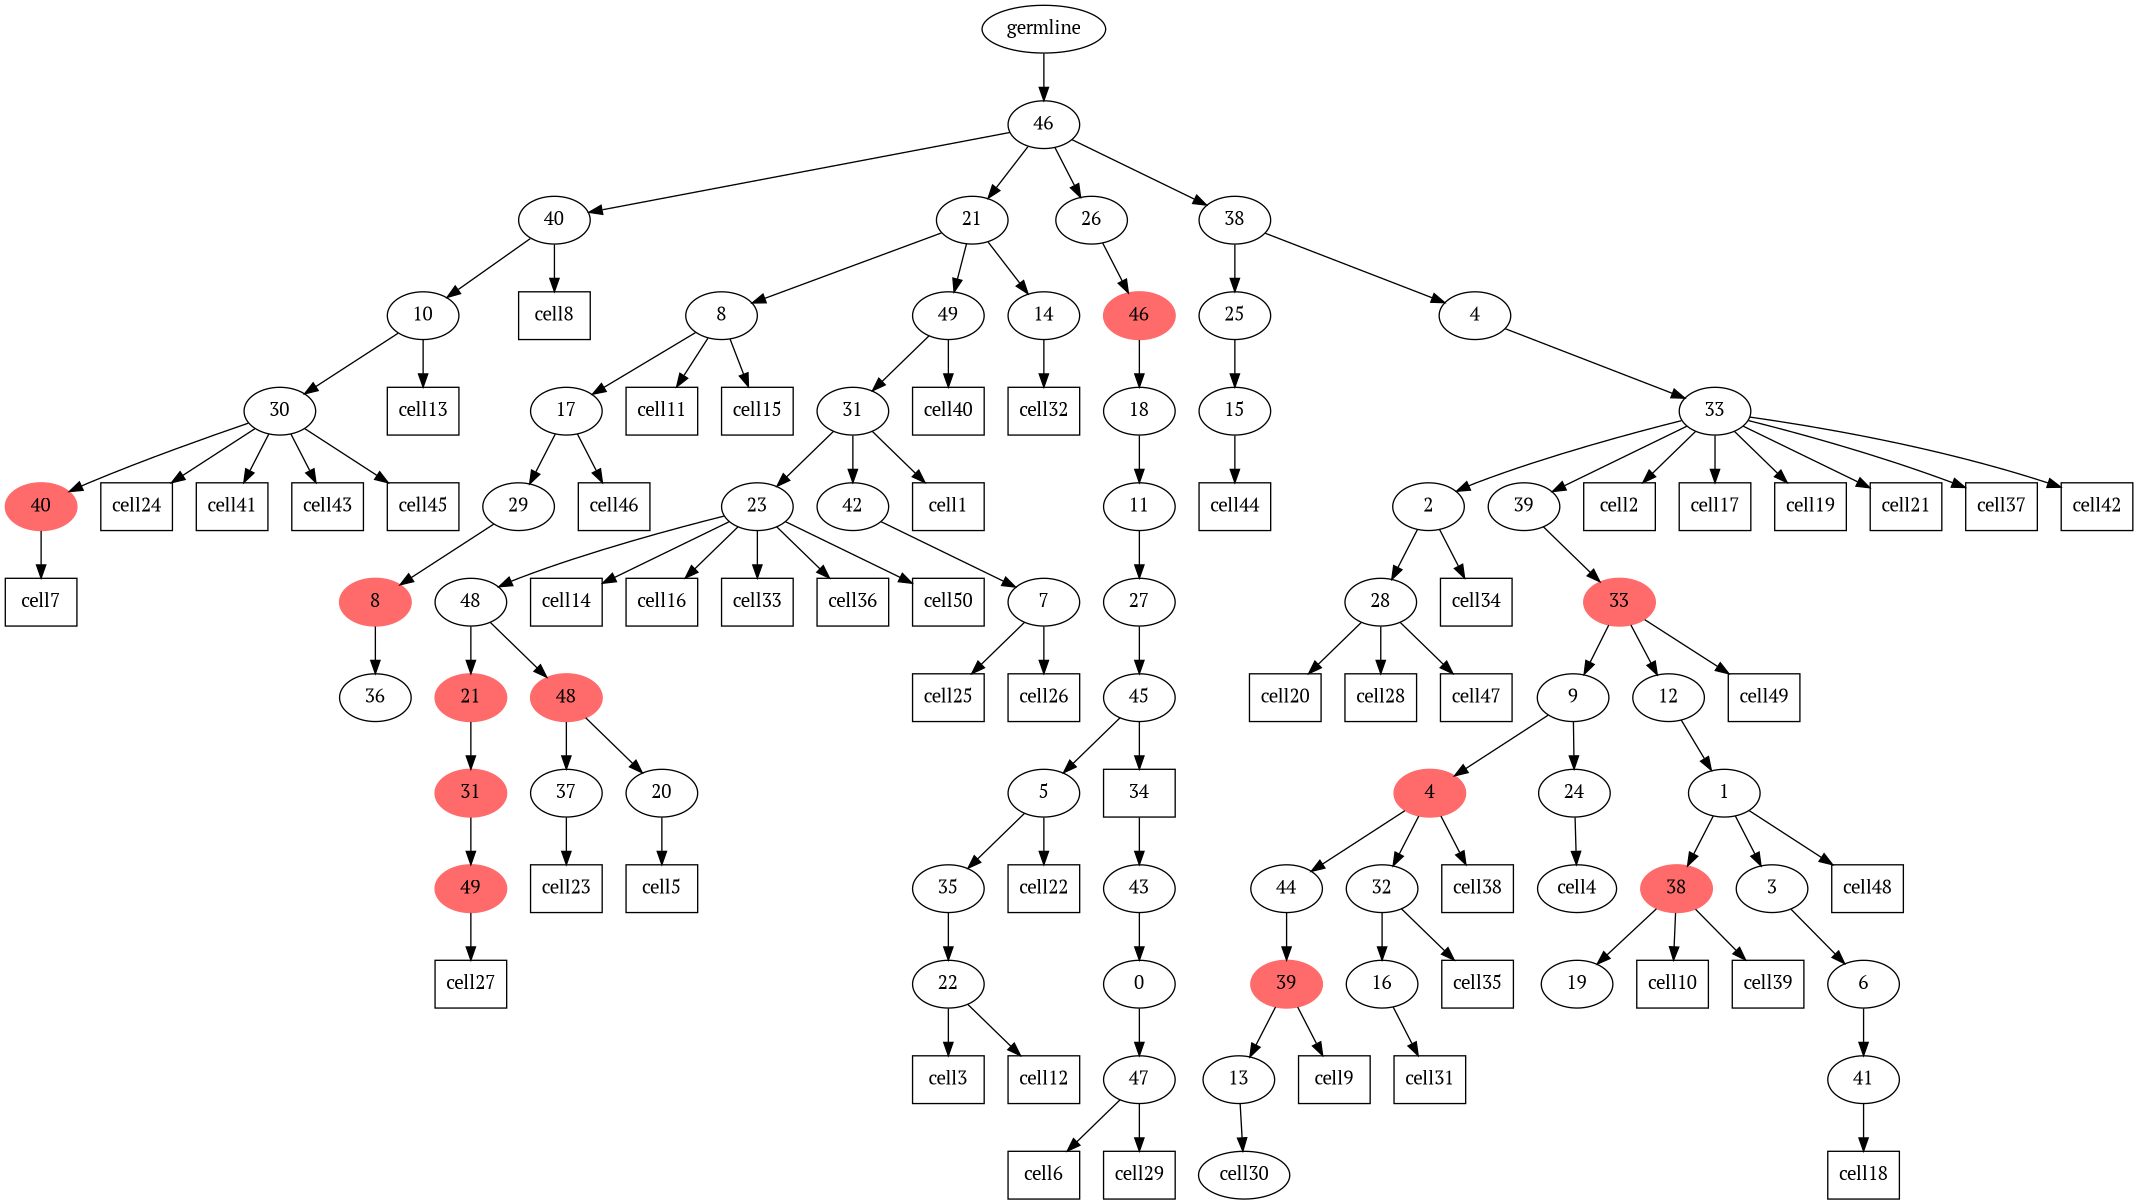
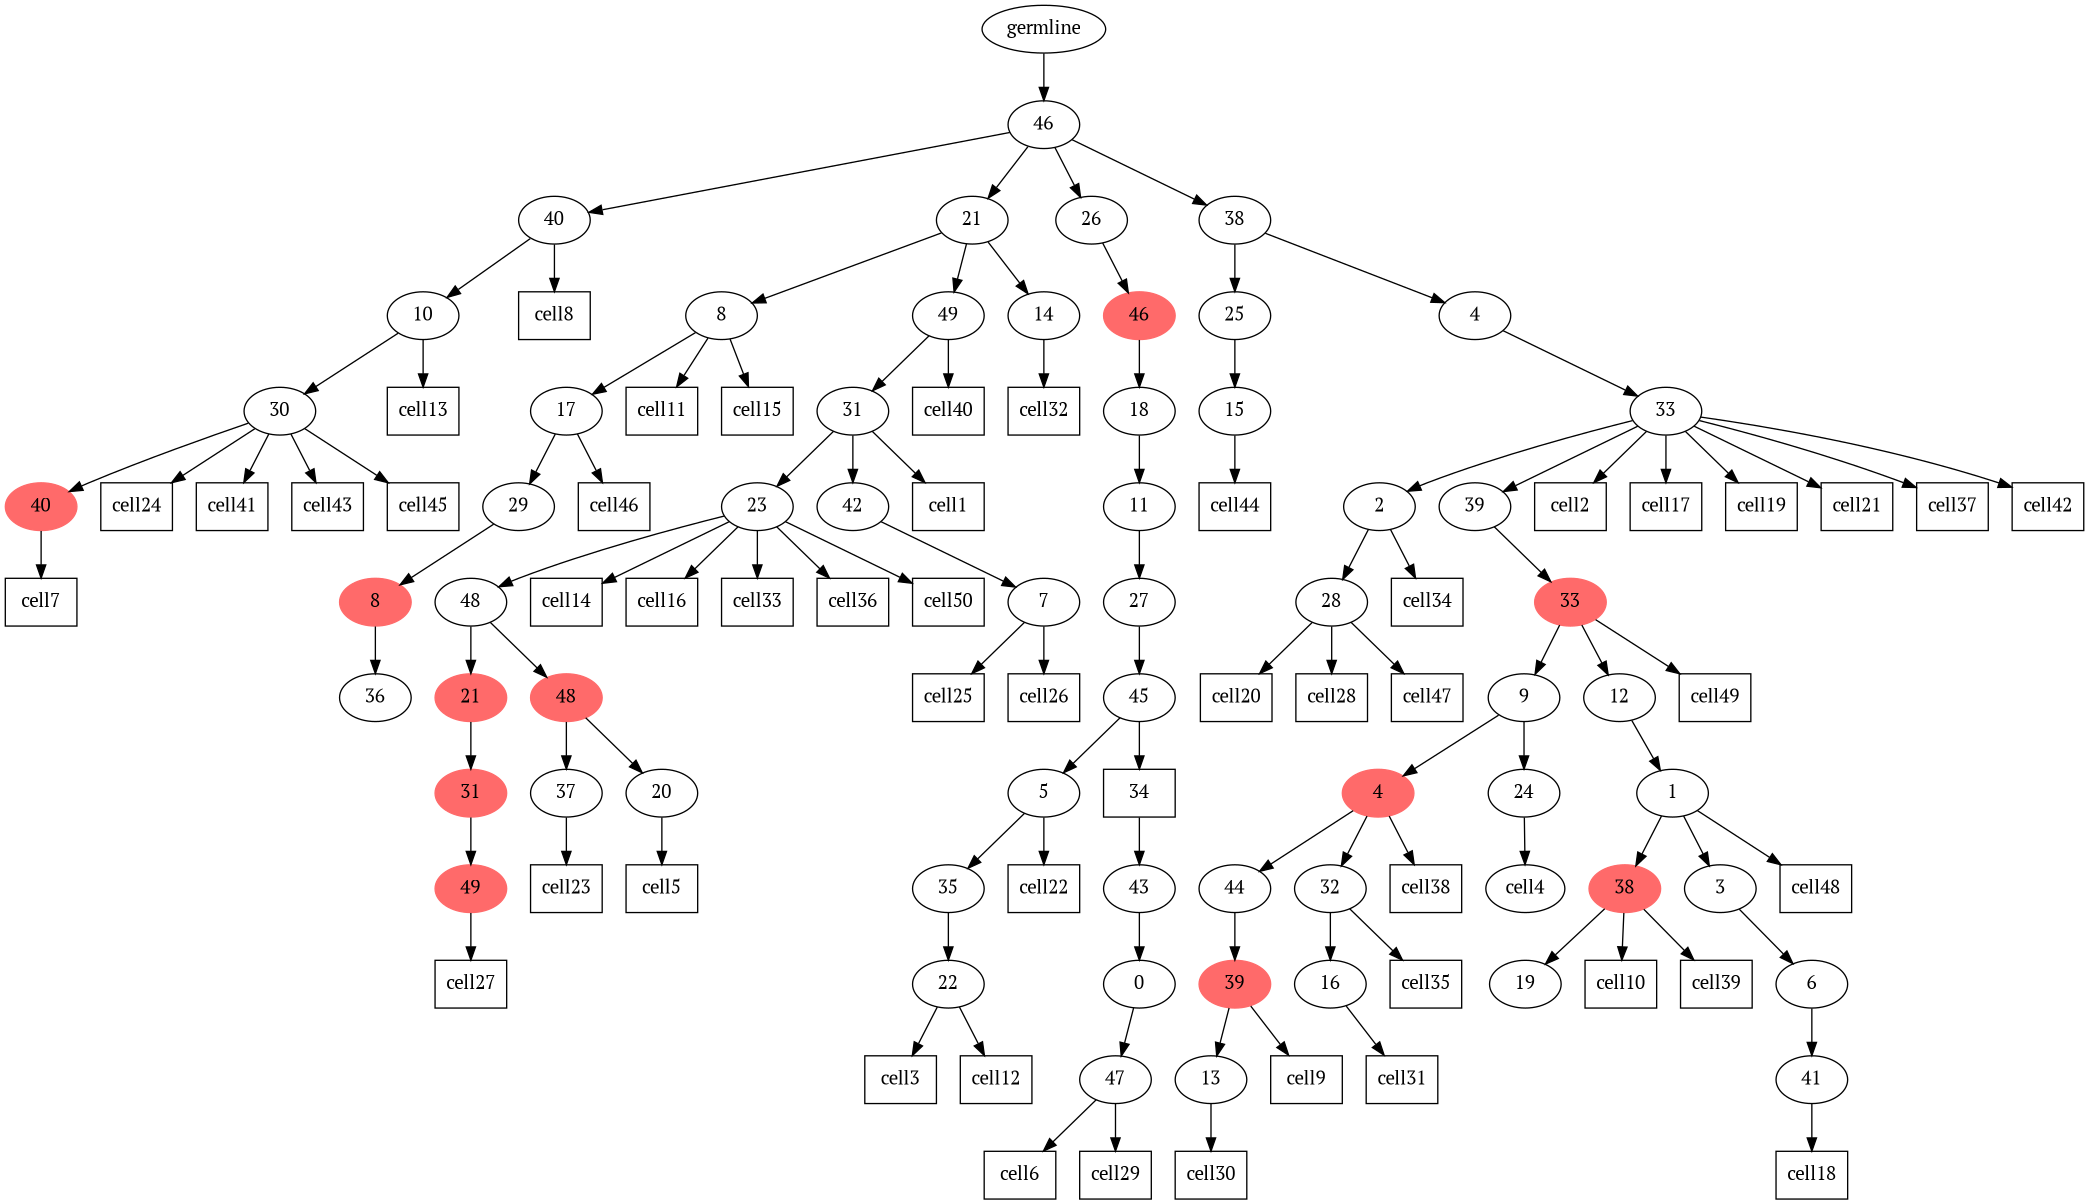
(1244, 1175) -> (1211, 1175)
